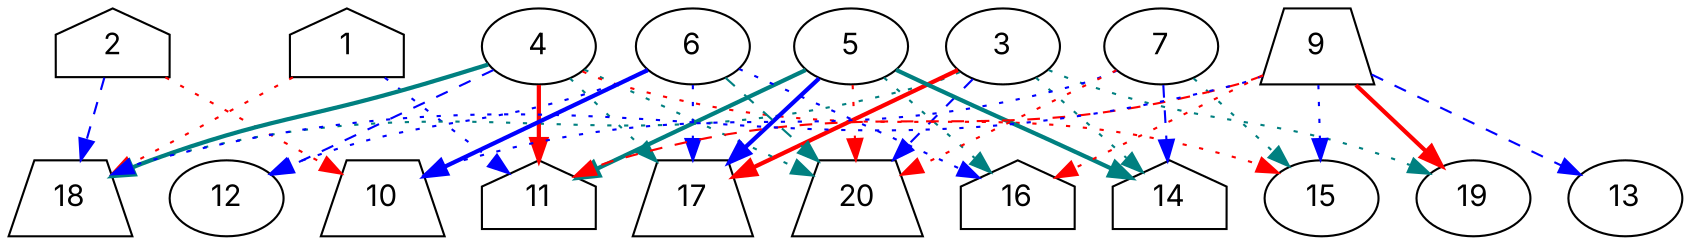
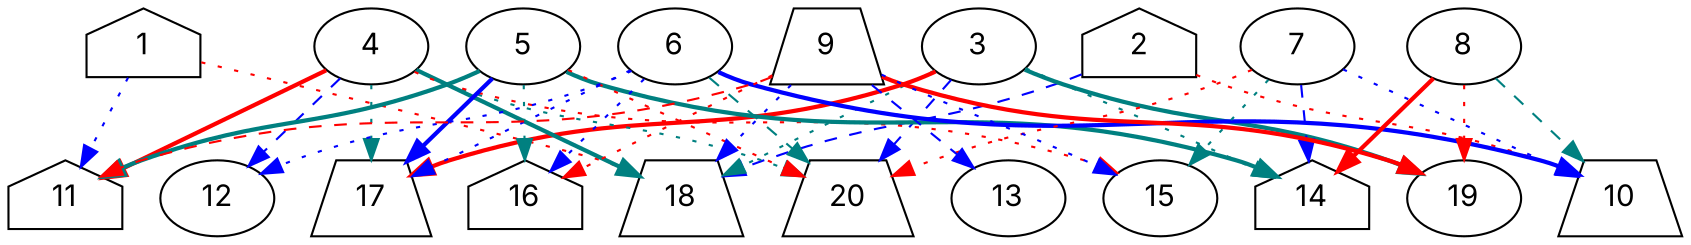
none -> (1464, 46)
(1210, 116) -> (1212, 119)
